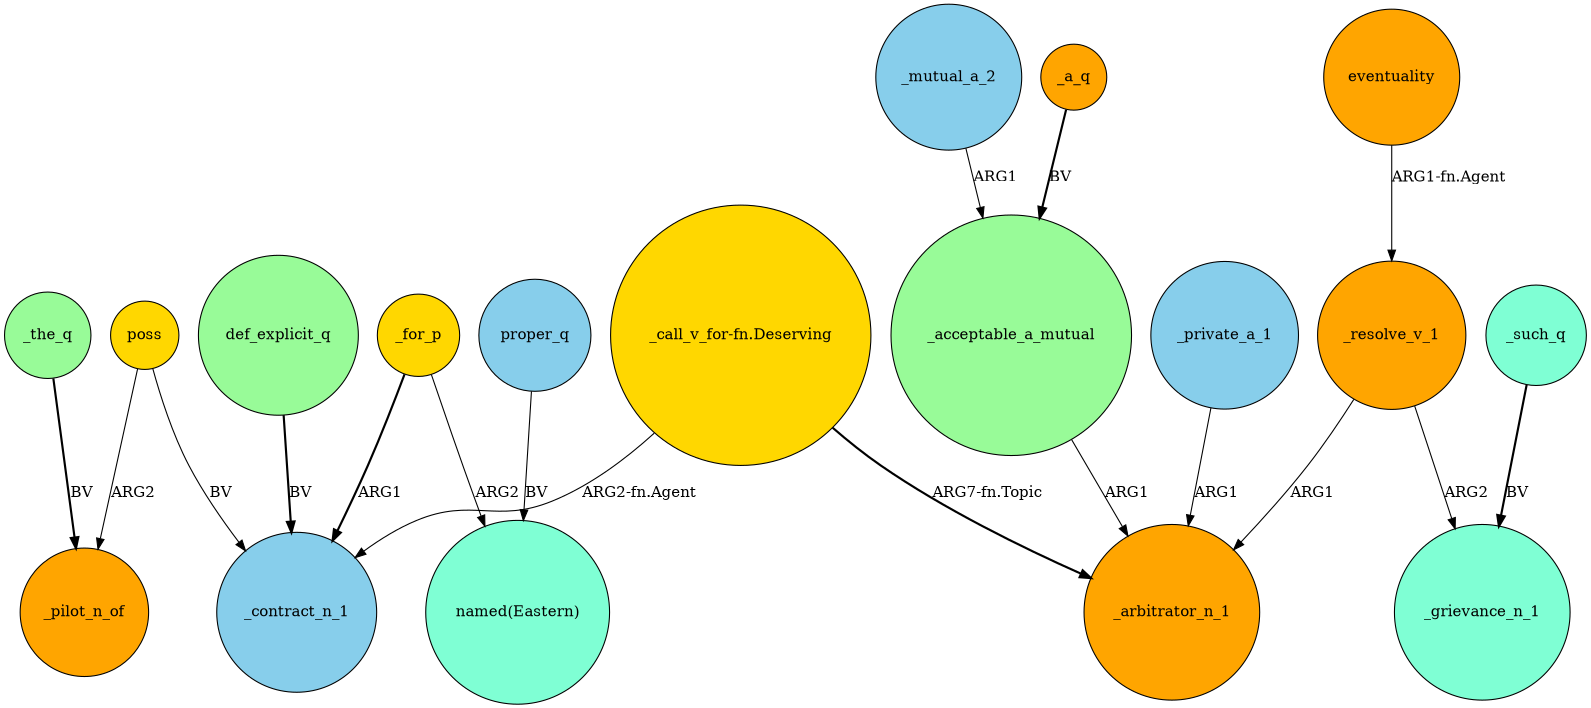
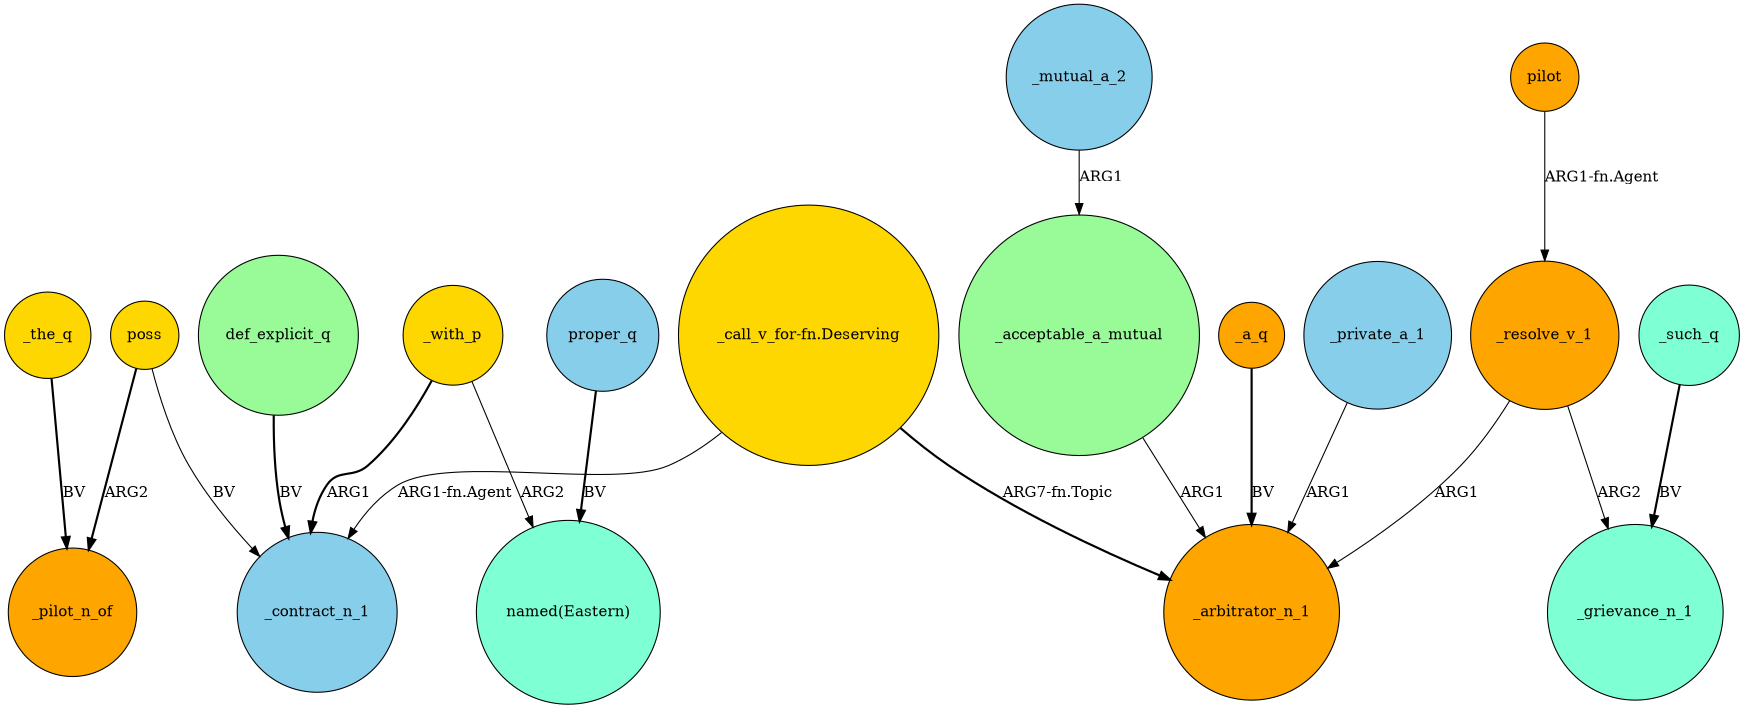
(1392, 77) -> (1545, 77)
(1054, 158) -> (1252, 441)
(48, 335) -> (48, 335)
(419, 335) -> (453, 335)
(528, 450) -> (588, 451)
(119, 454) -> (114, 454)
(639, 493) -> (455, 493)
